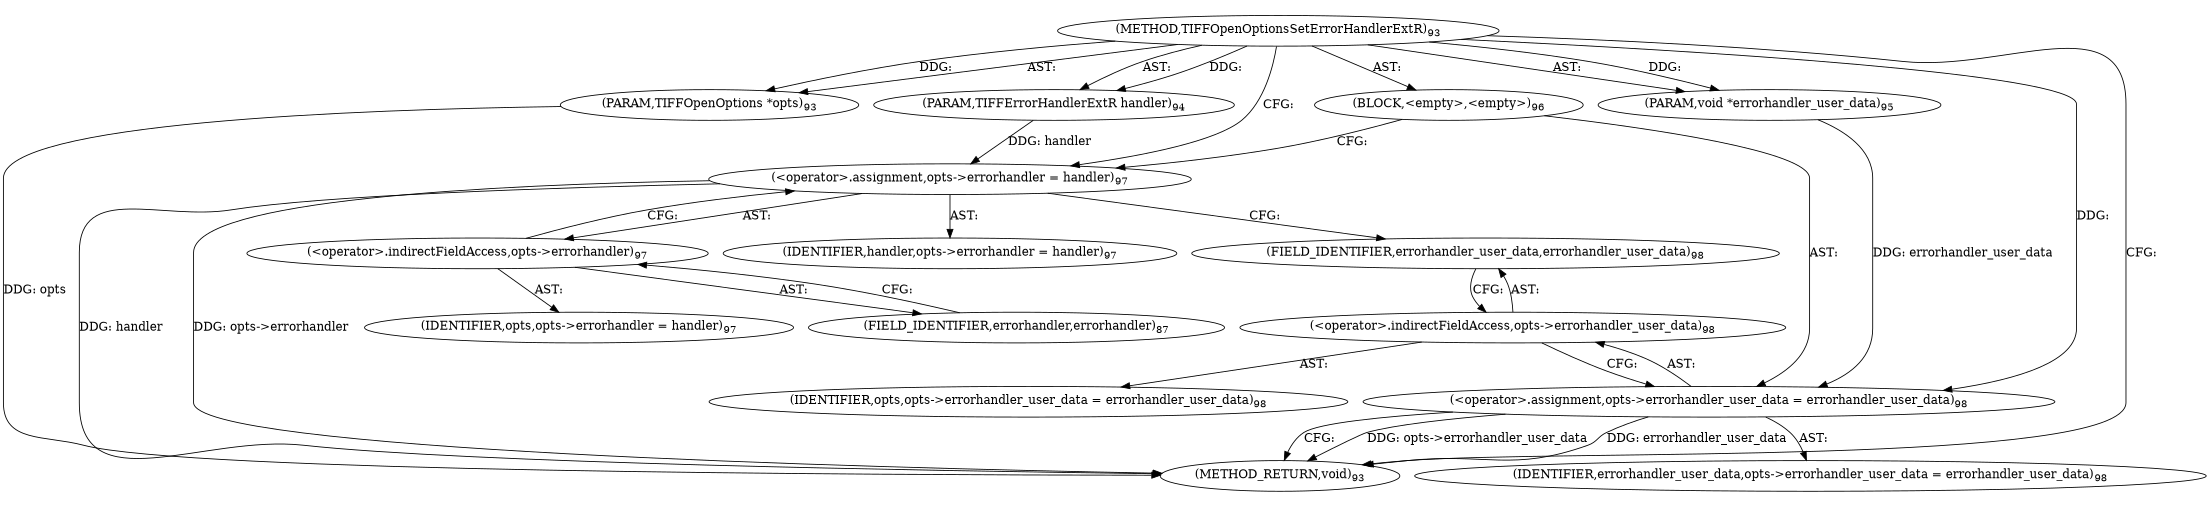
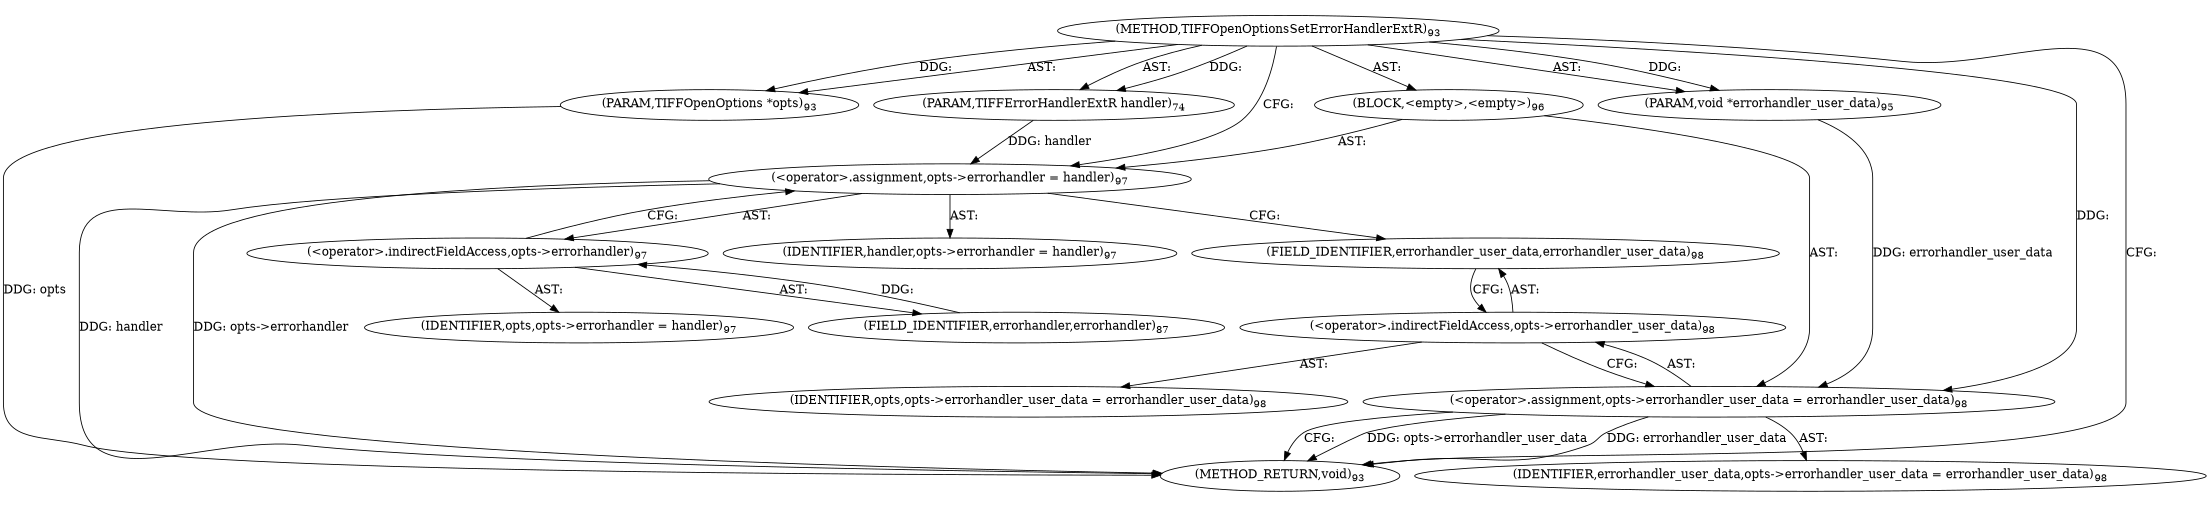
(1179, 104) -> (1179, 104)
(1354, 142) -> (1354, 142)
(899, 290) -> (899, 290)
